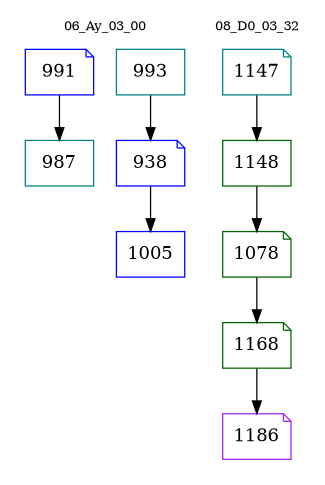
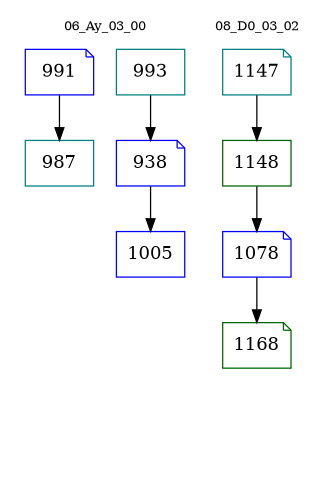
(257, 27) -> (257, 27)
(257, 254) -> (257, 254)
(257, 437) -> none
